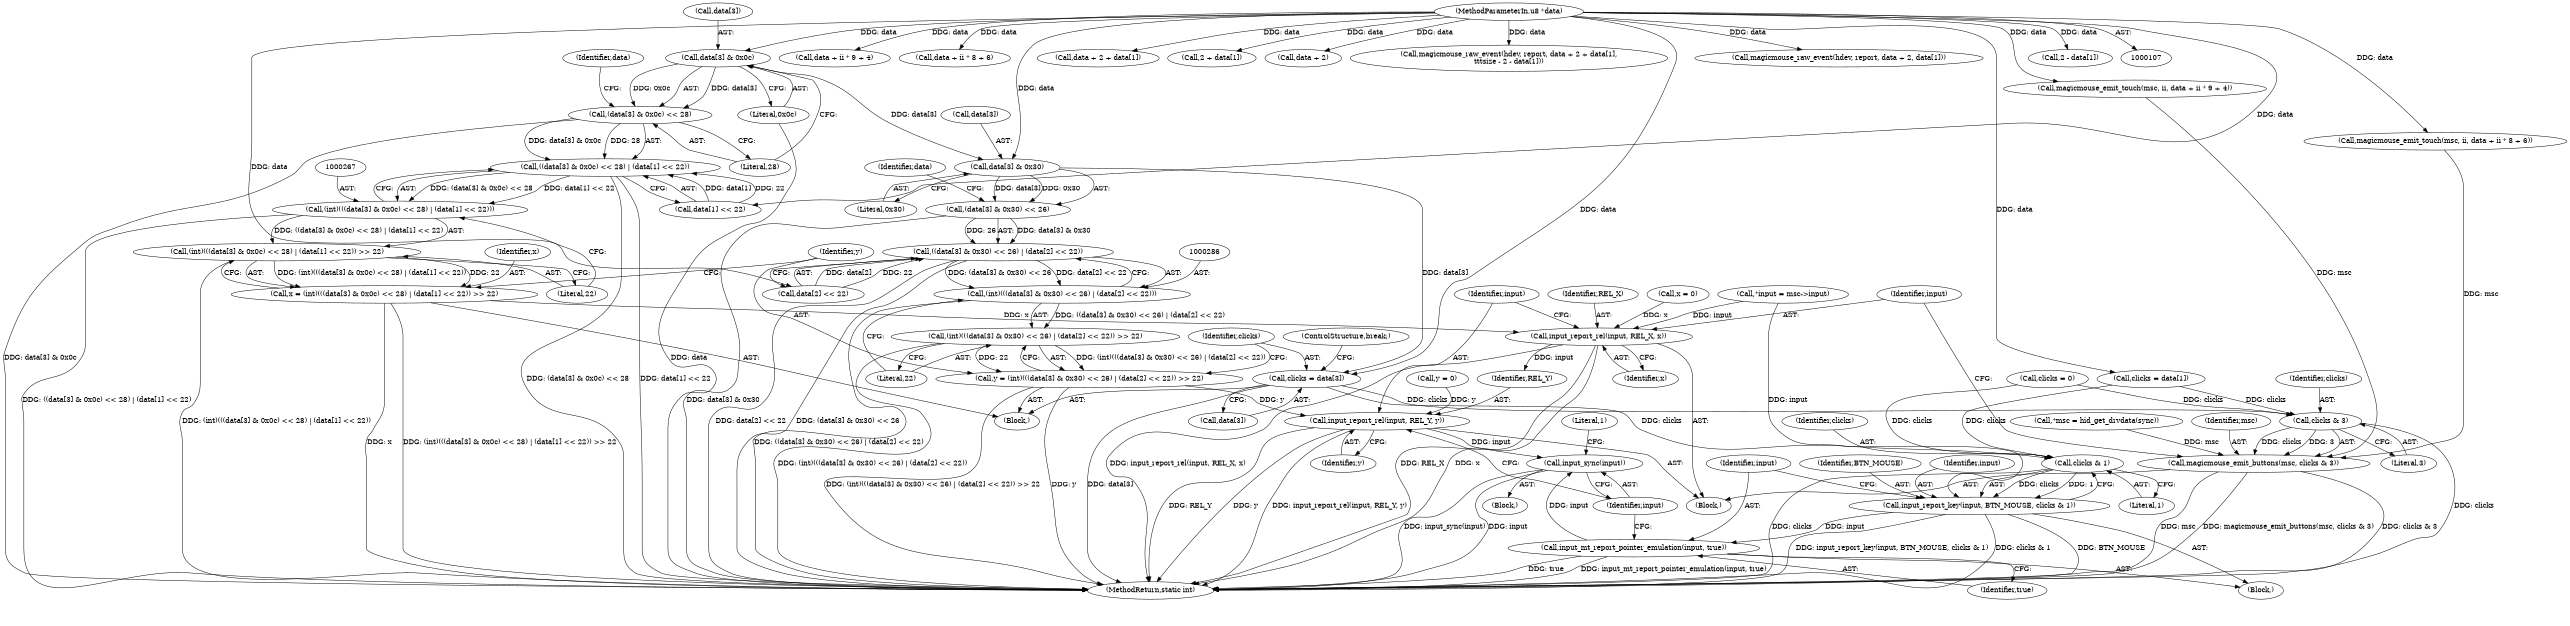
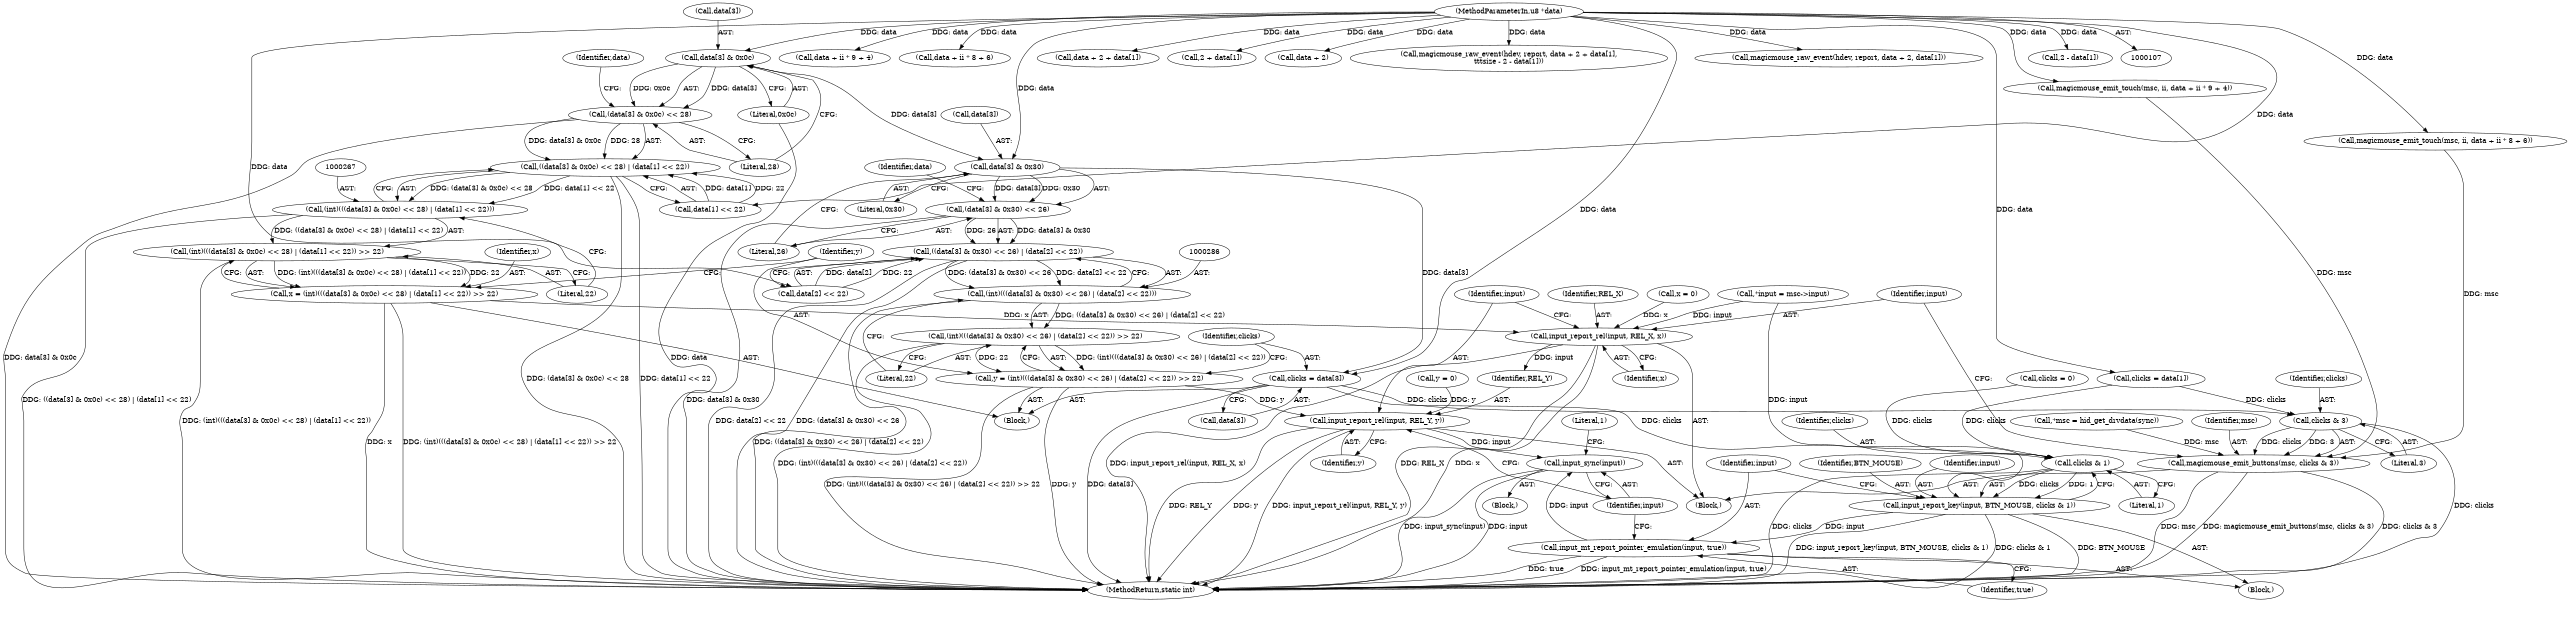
none -> (769, 252)
(1346, 337) -> none
(2181, 404) -> none
